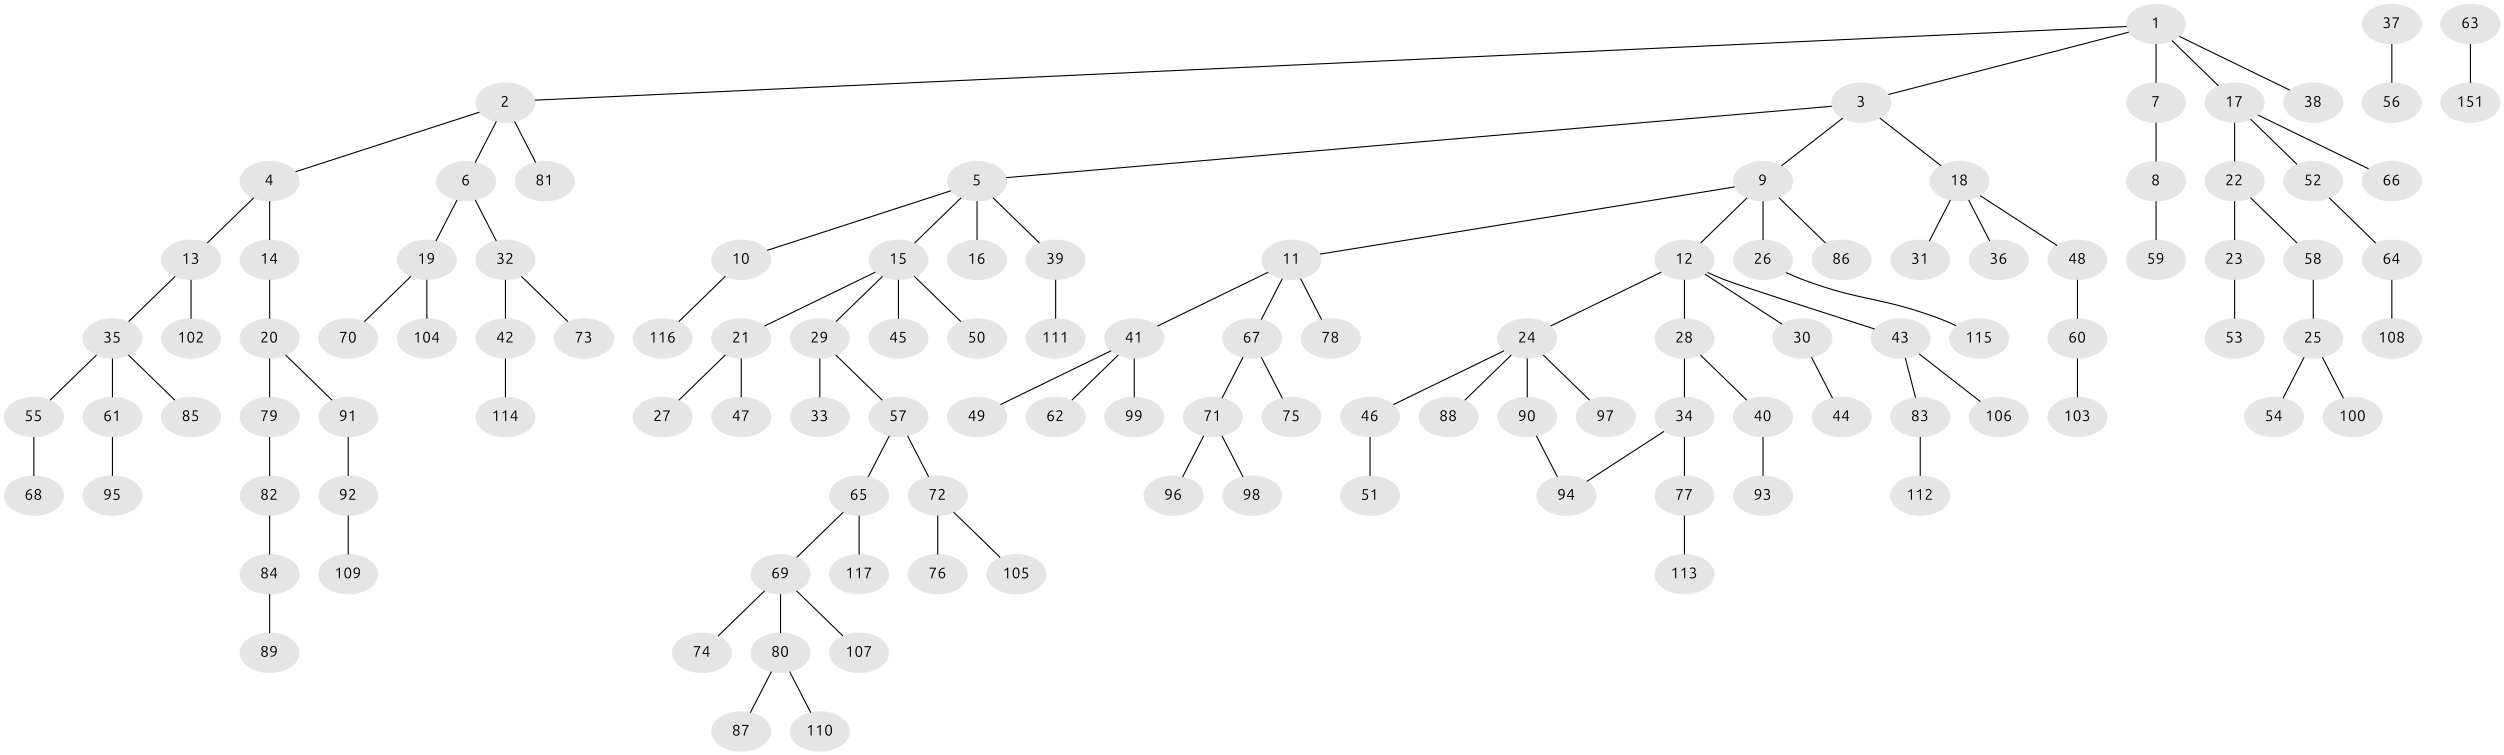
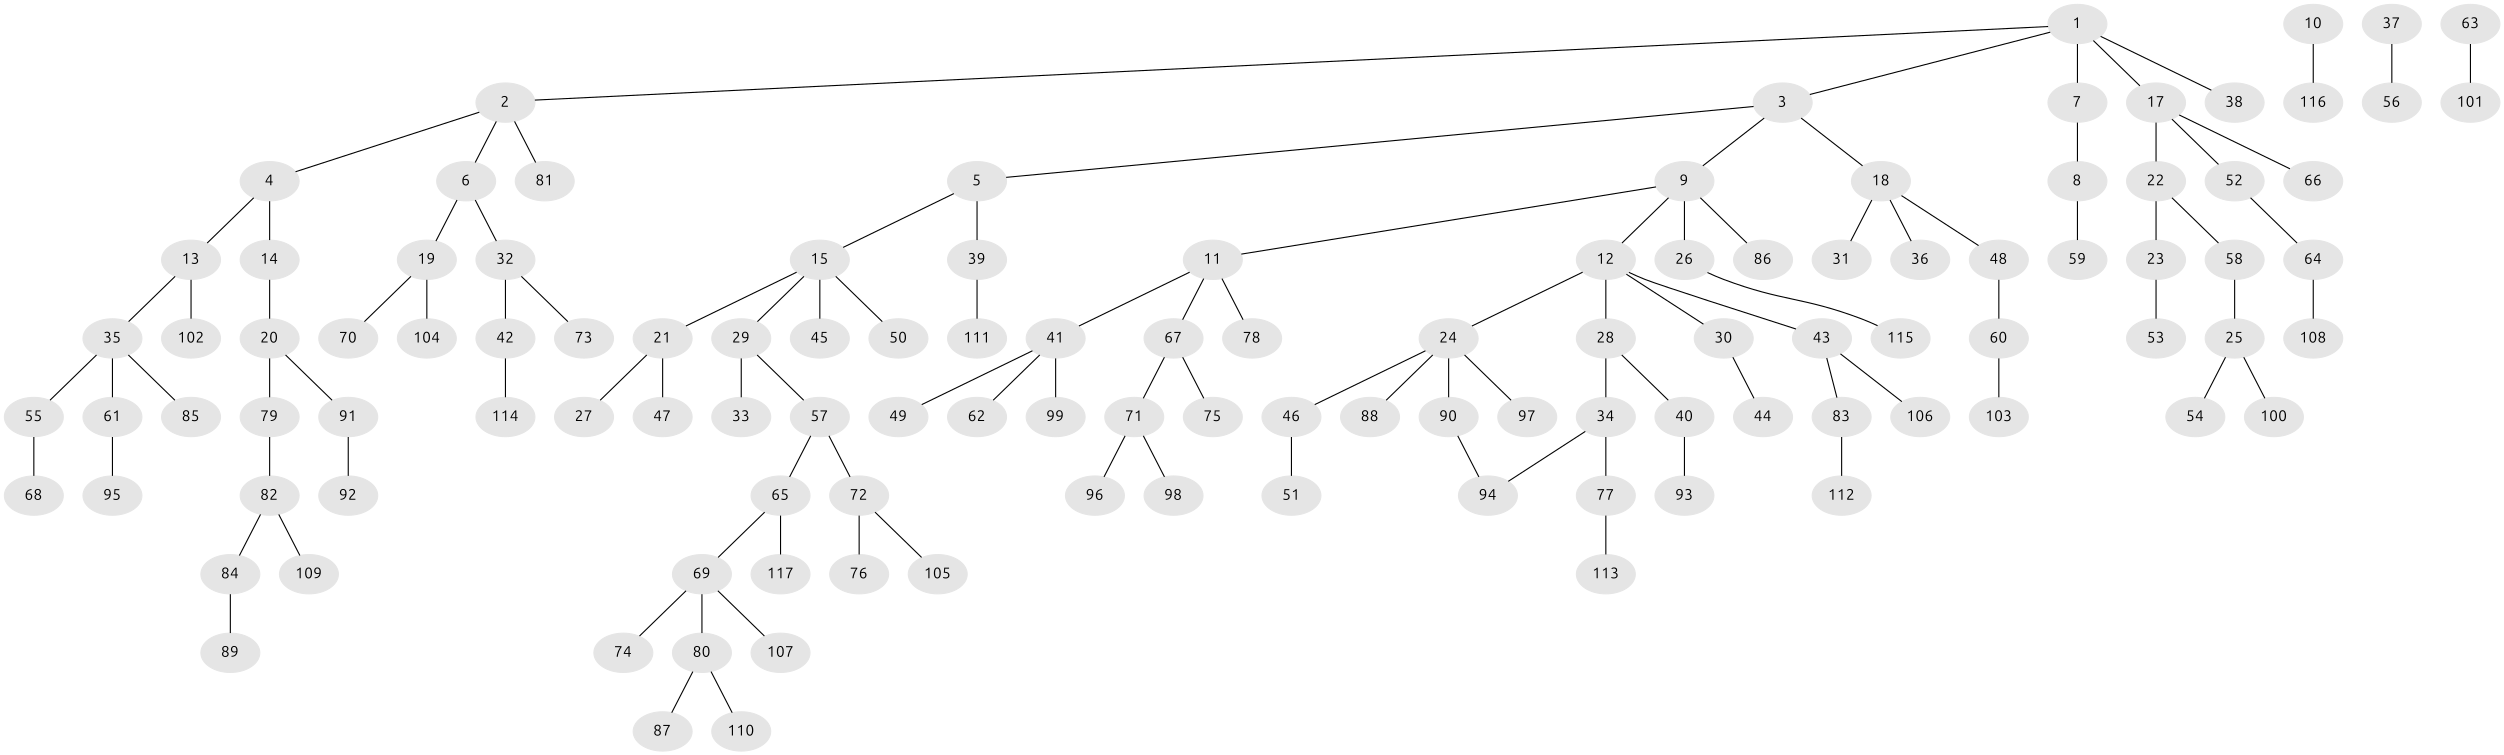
(2470, 103) -> (2470, 103)
(859, 221) -> none
(977, 260) -> none
(348, 535) -> (289, 535)
